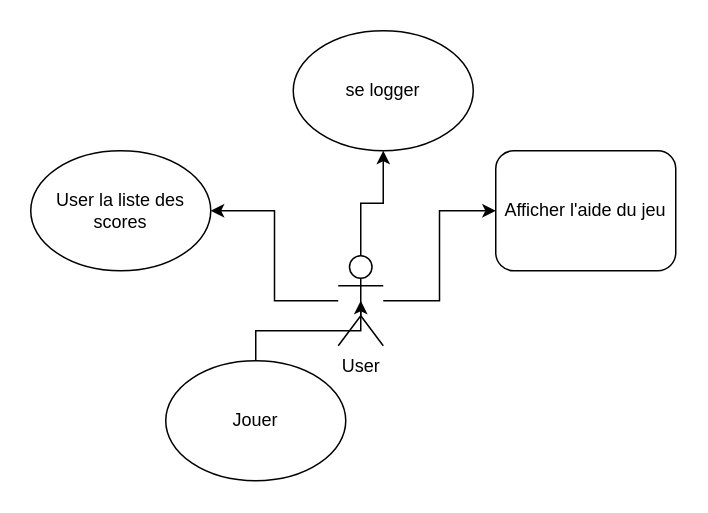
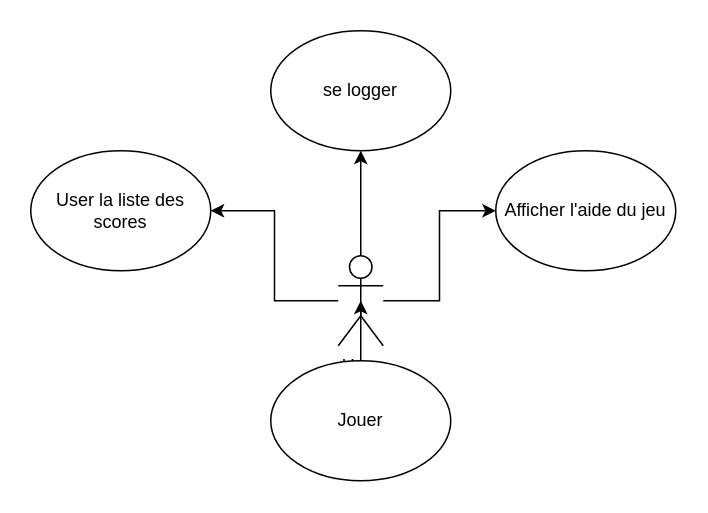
(383, 91) -> (361, 91)
(586, 211) -> (586, 211)
(256, 421) -> (361, 421)
